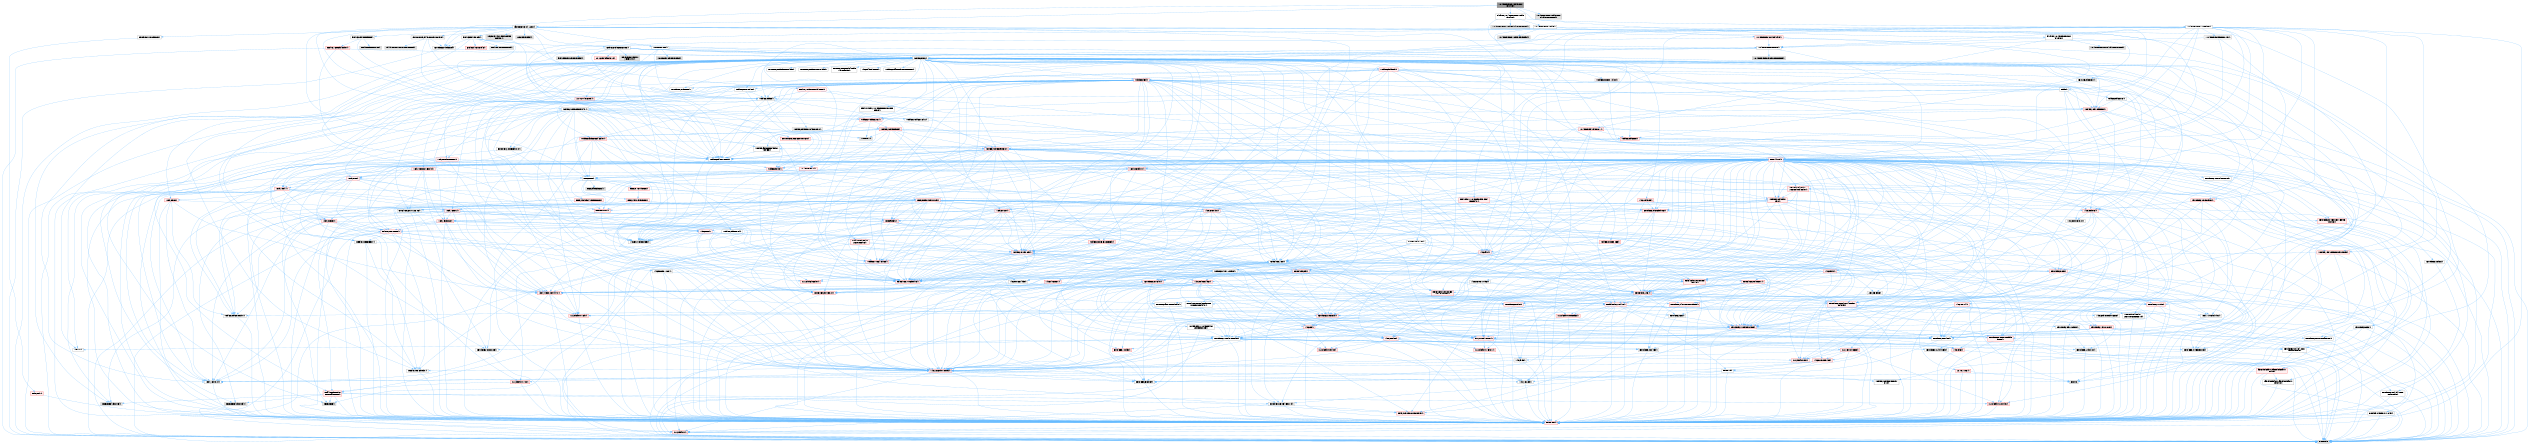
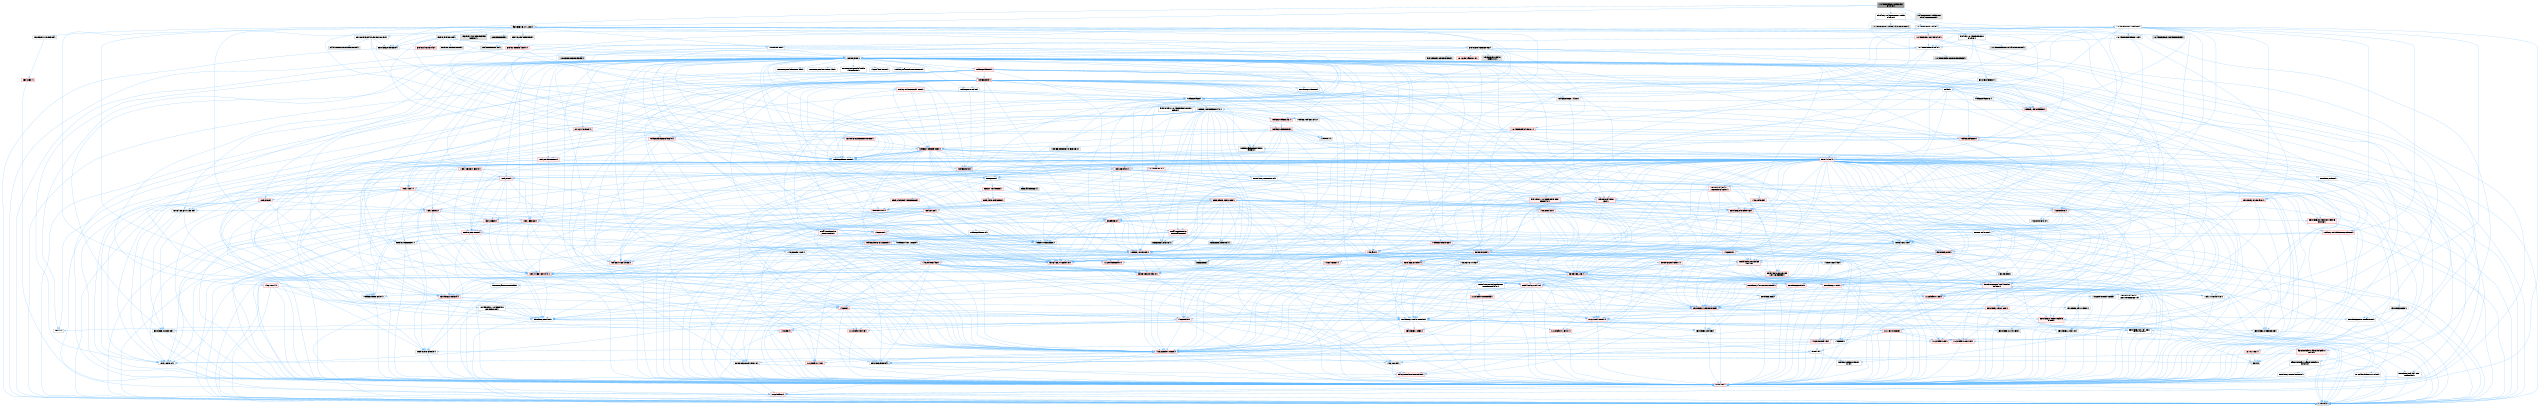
(767, 149) -> (1251, 149)
(391, 232) -> (471, 232)
(1082, 267) -> (696, 252)
(427, 385) -> (939, 236)
